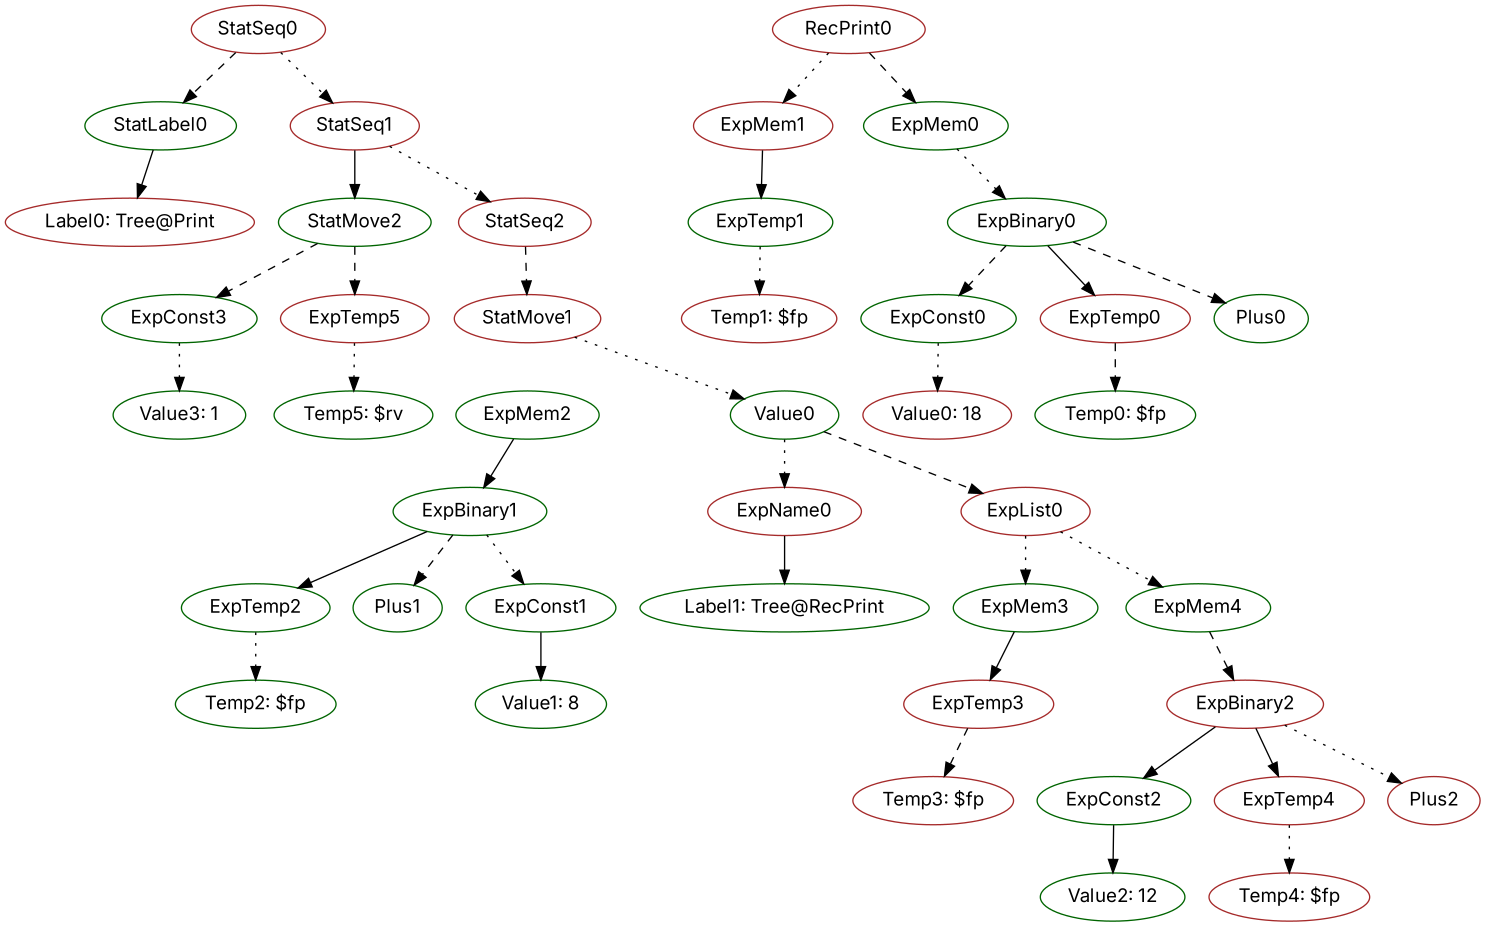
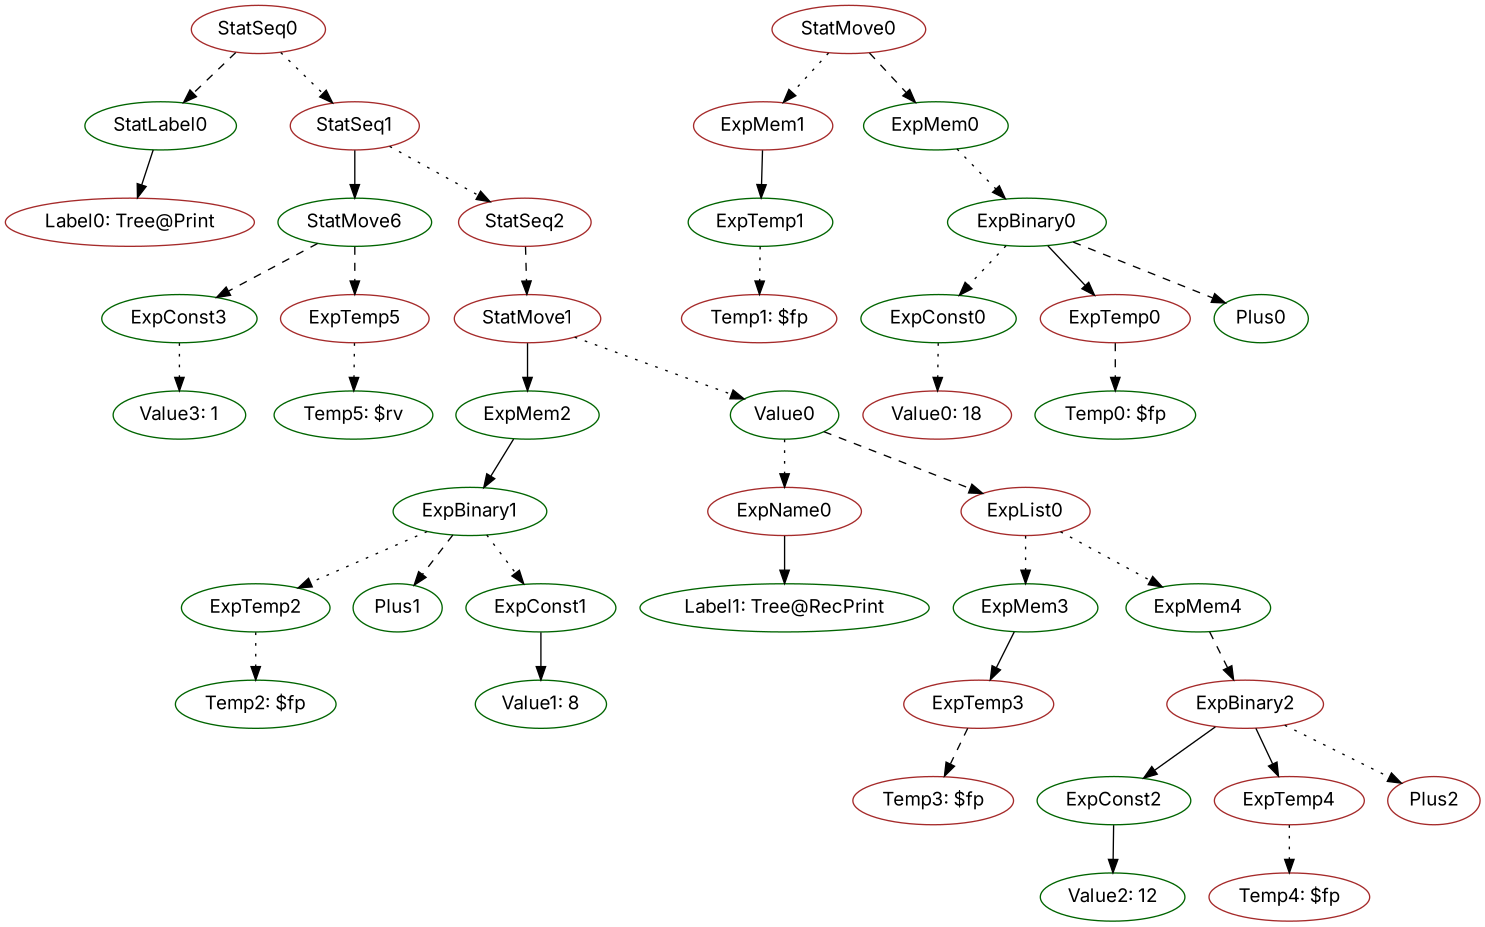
(849, 29) -> (849, 29)
(355, 222) -> (355, 222)
(987, 266) -> (987, 266)
none -> (528, 360)
(369, 557) -> (369, 557)
